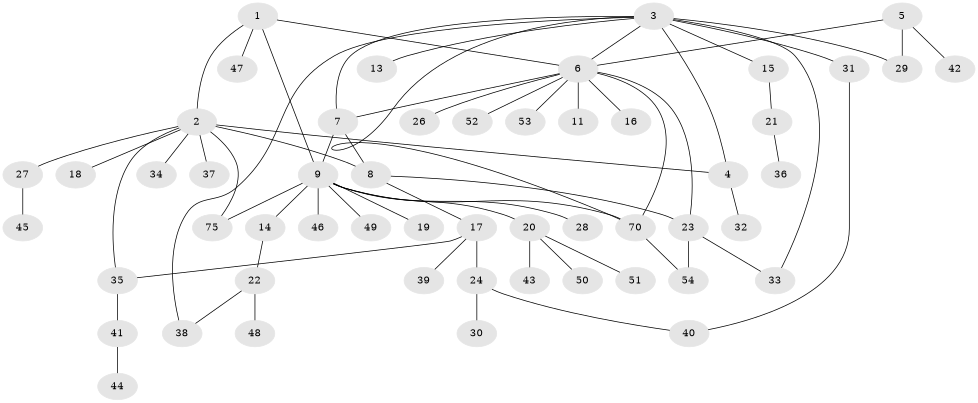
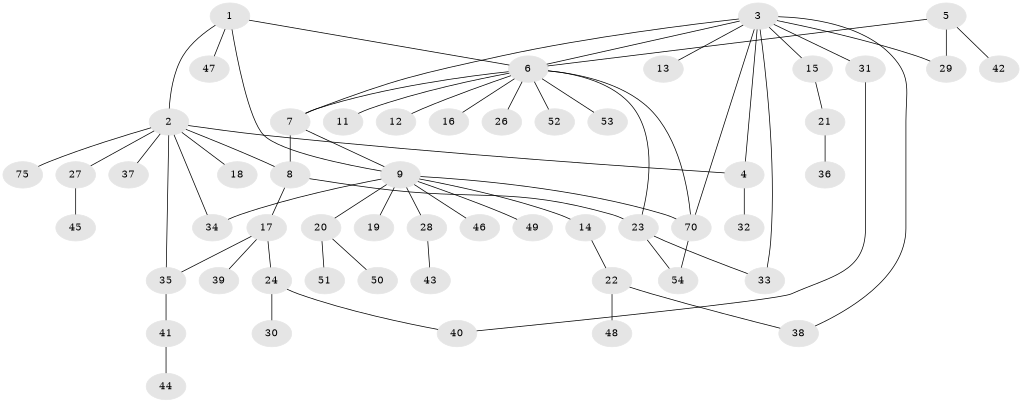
none -> (396, 122)
(265, 201) -> (304, 196)
(530, 254) -> (429, 254)
